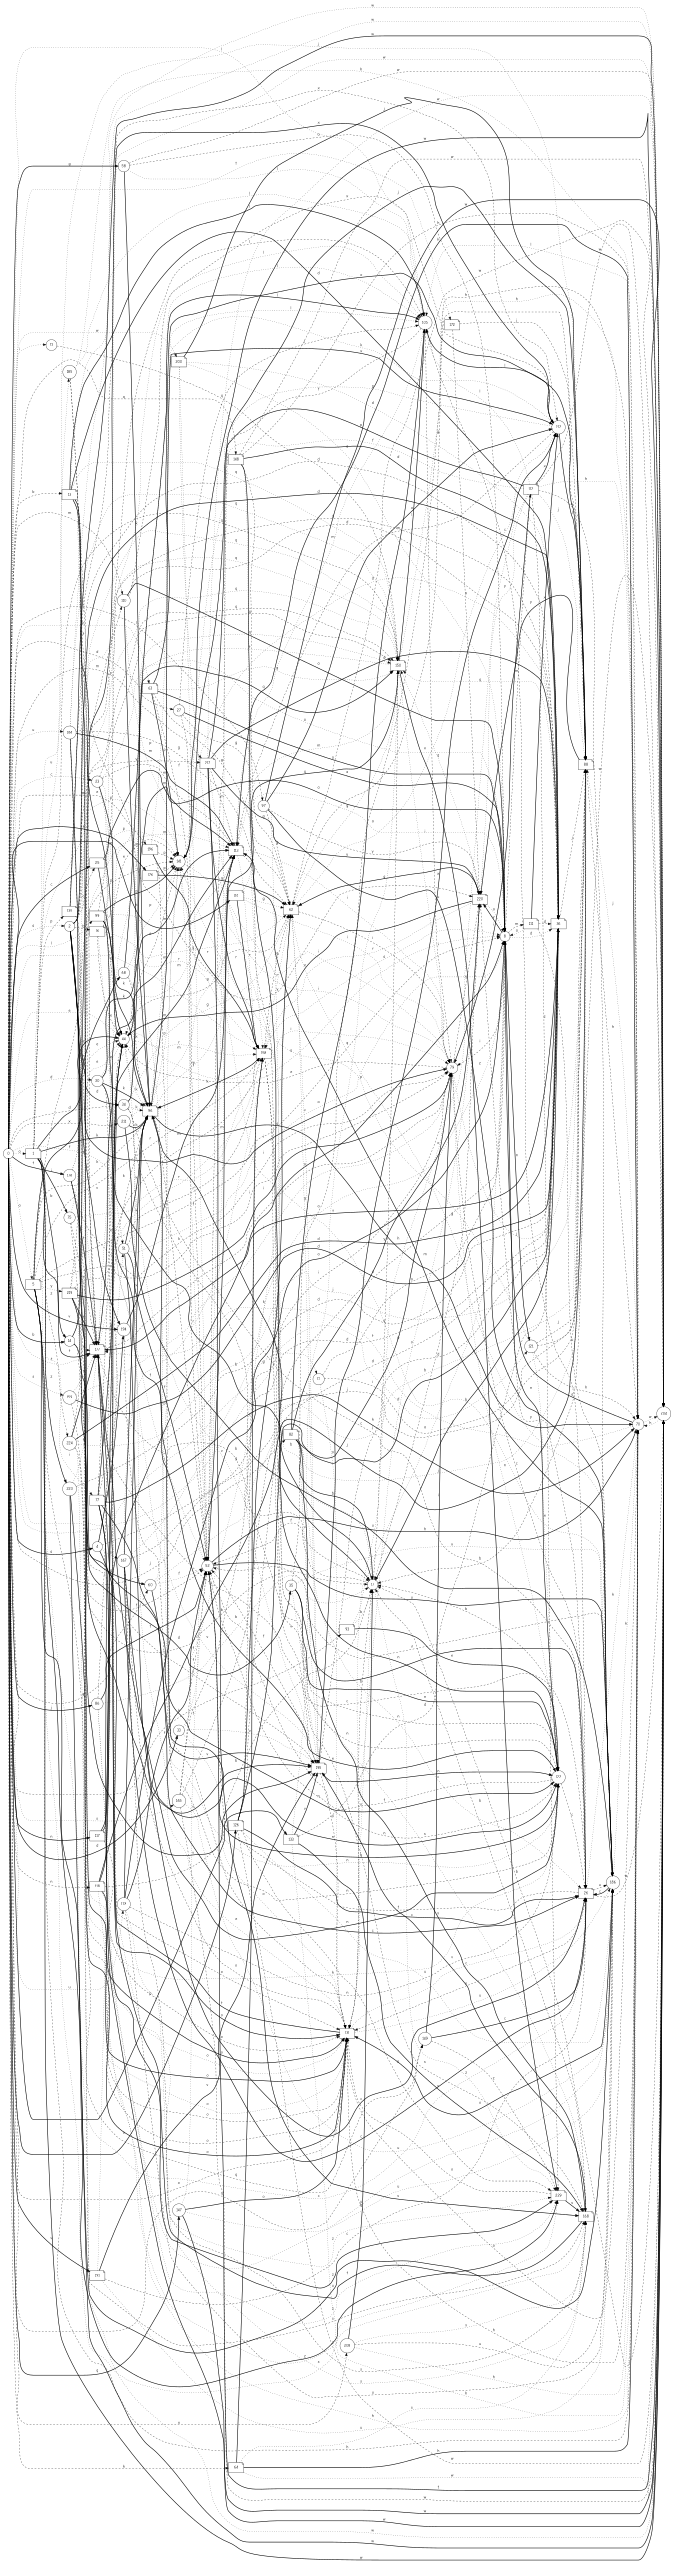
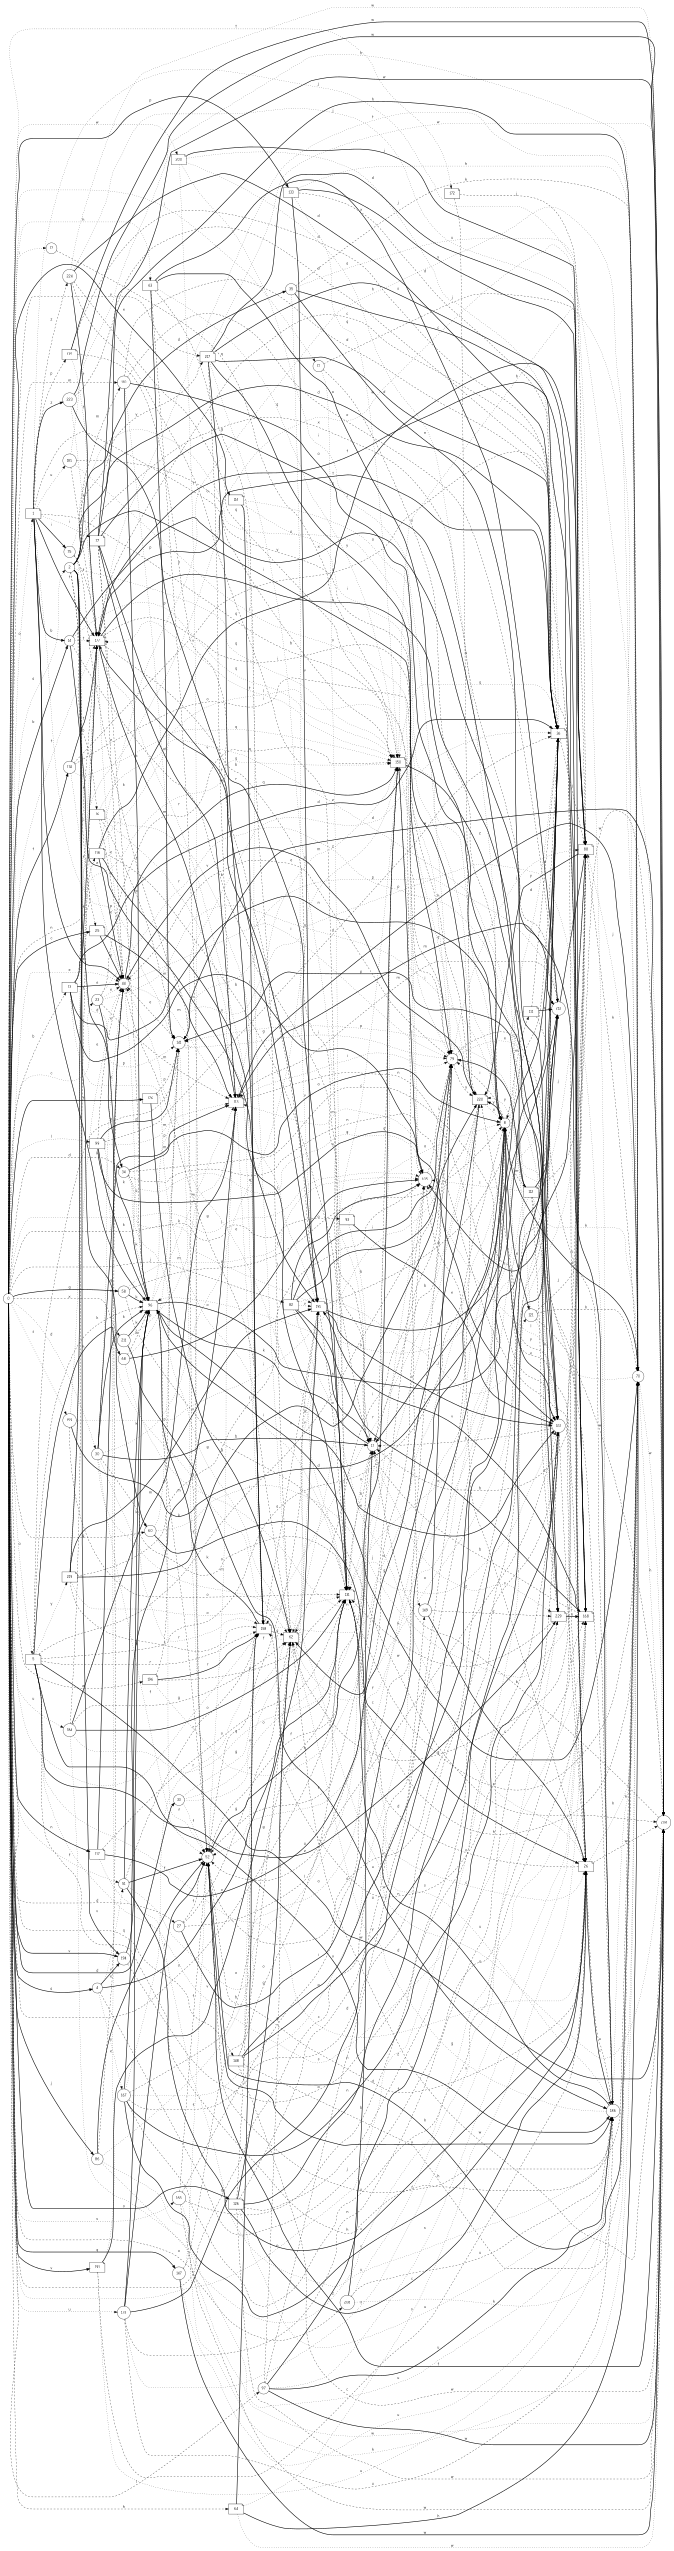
(344, 1975) -> (616, 355)
(318, 2185) -> (284, 1942)
